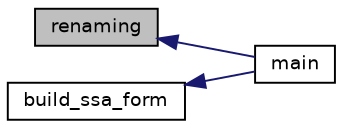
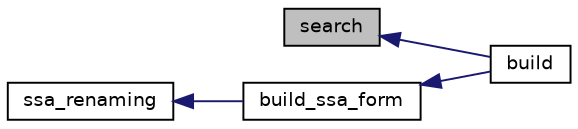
(96, 27) -> (332, 27)
(295, 64) -> (531, 64)
none -> (91, 101)
